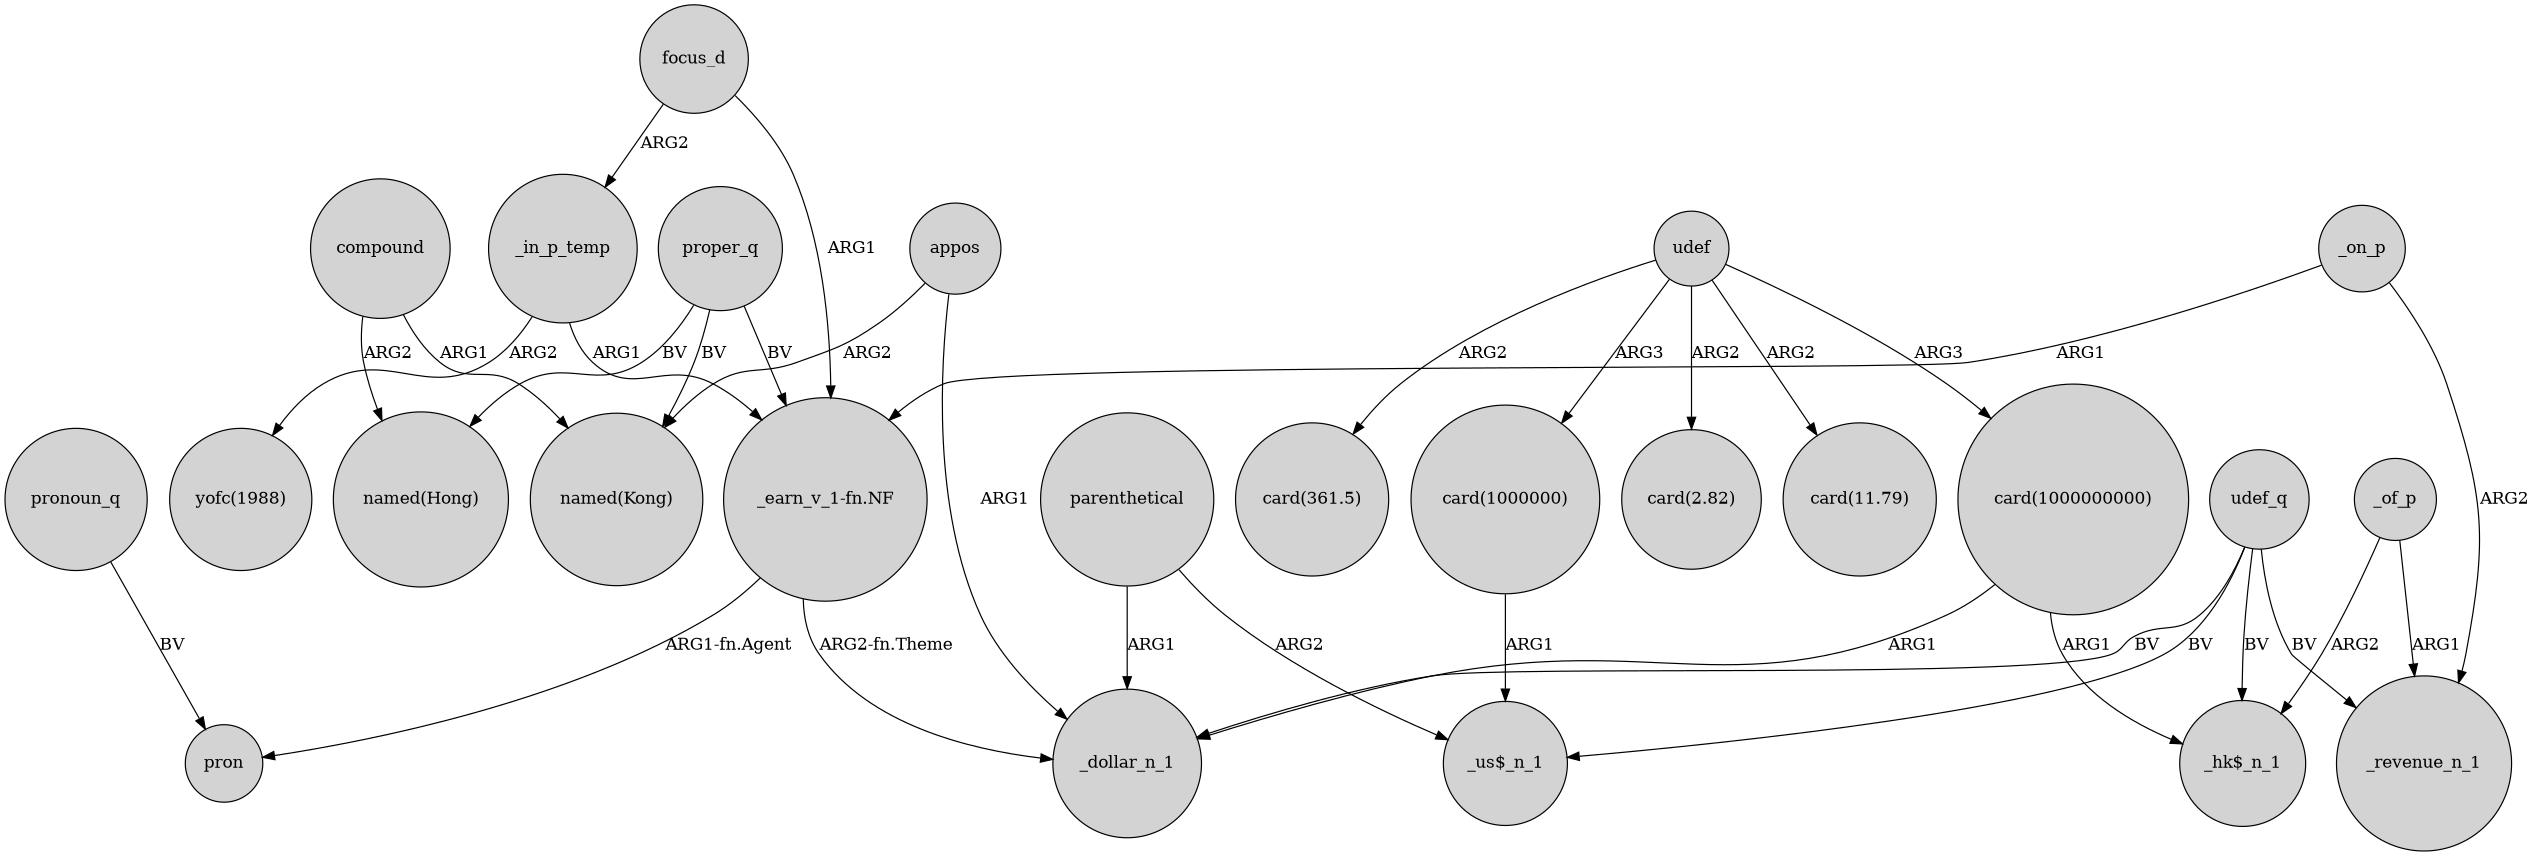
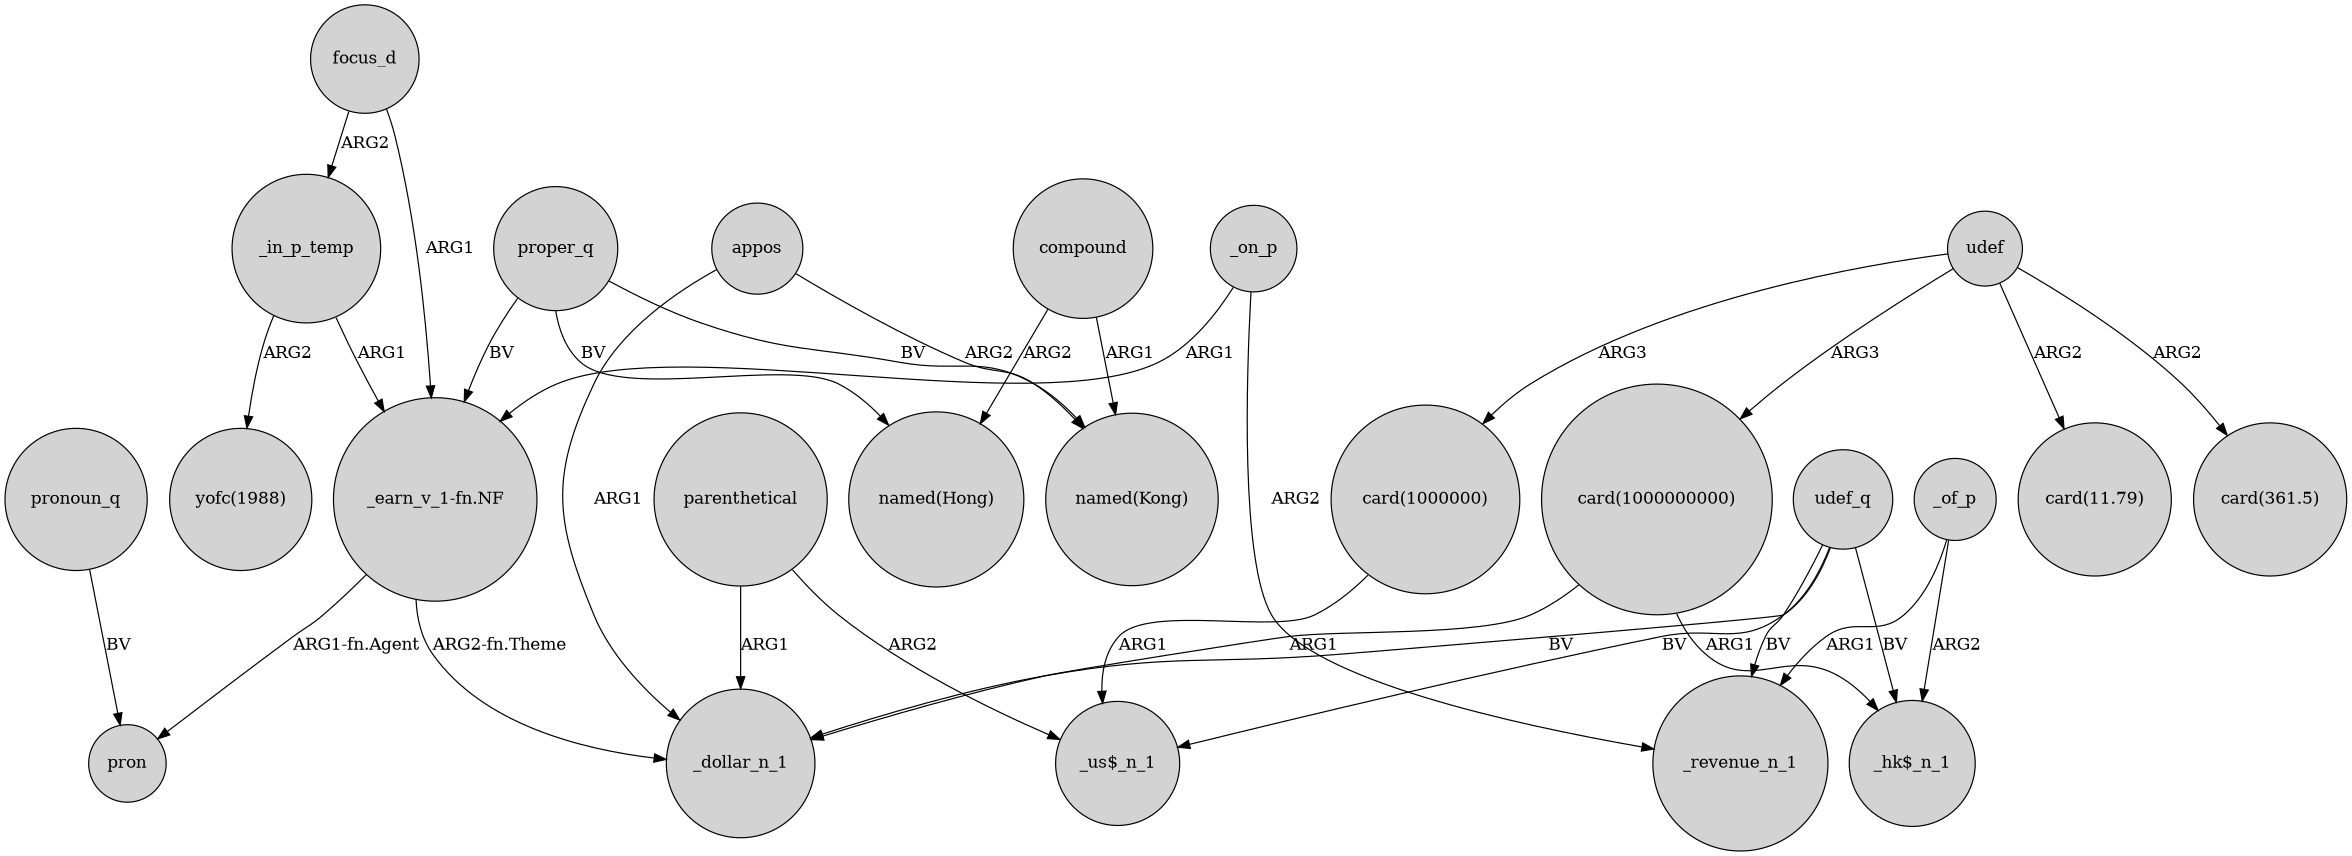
(1692, 499) -> none
